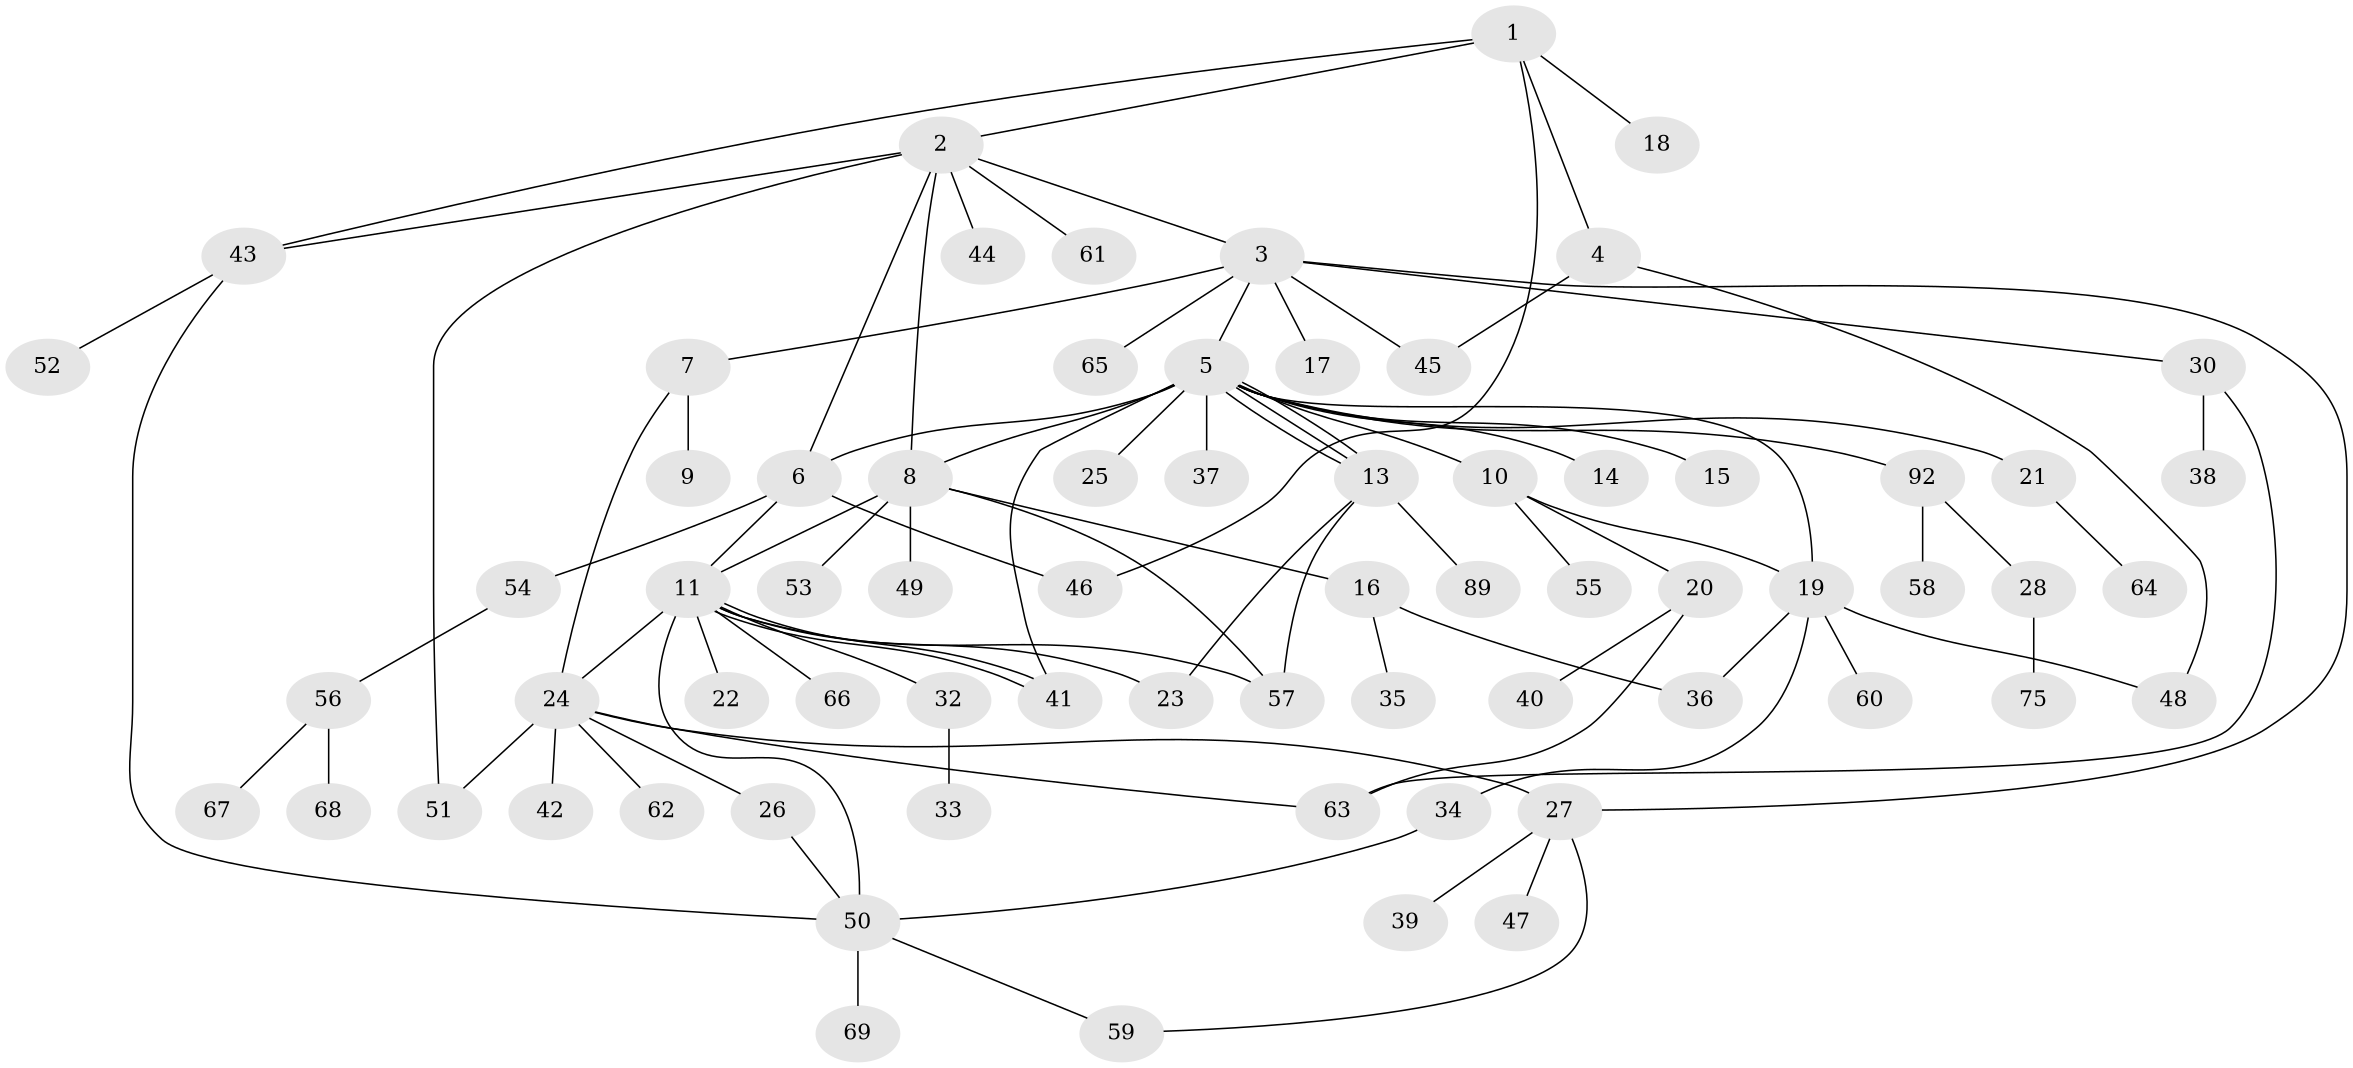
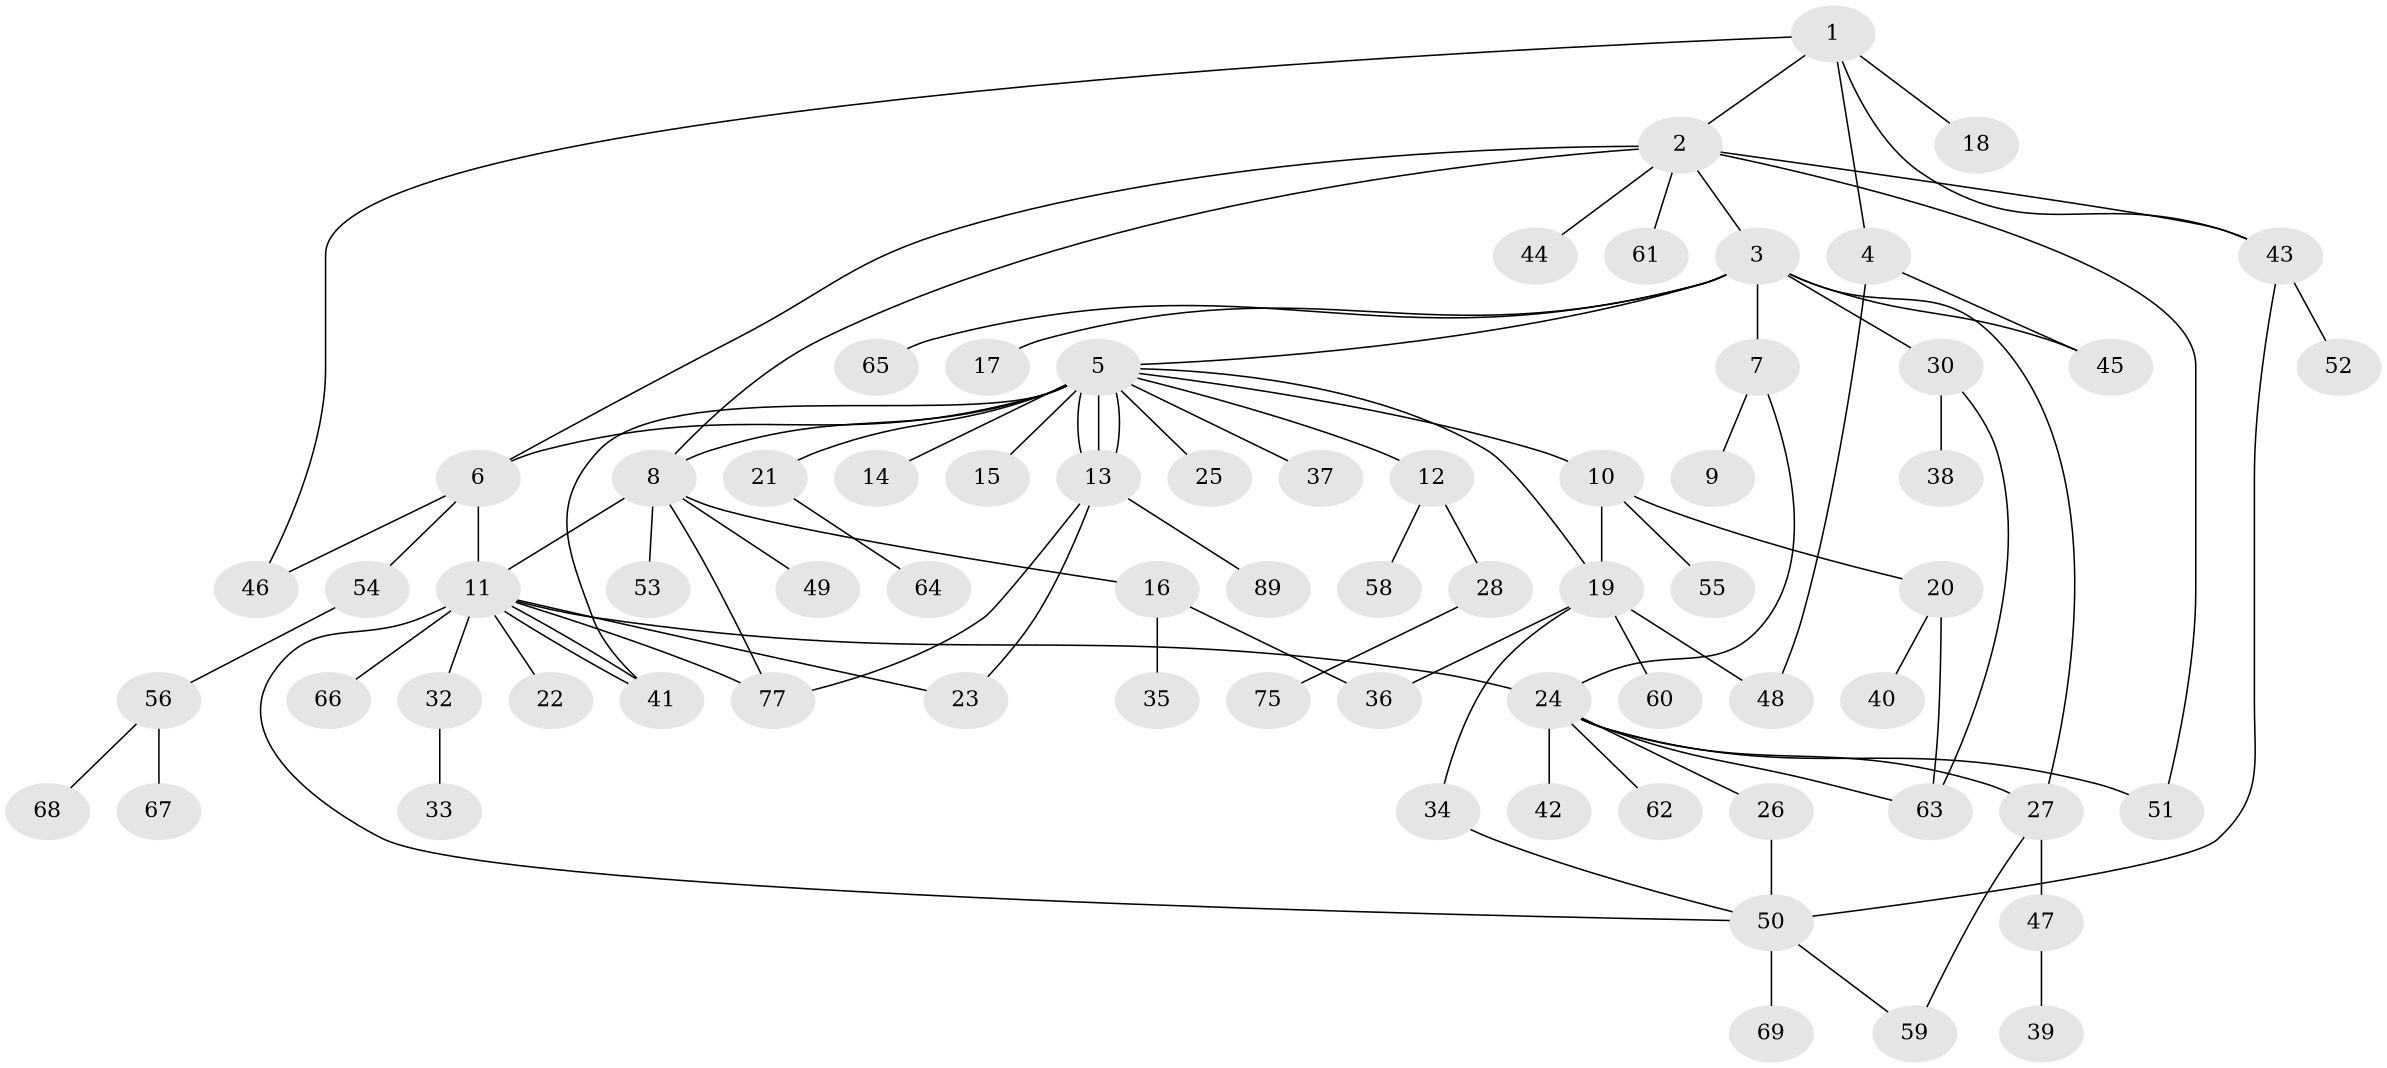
(1923, 478) -> (1432, 478)
(1282, 701) -> (773, 701)
(1483, 867) -> (2041, 978)
